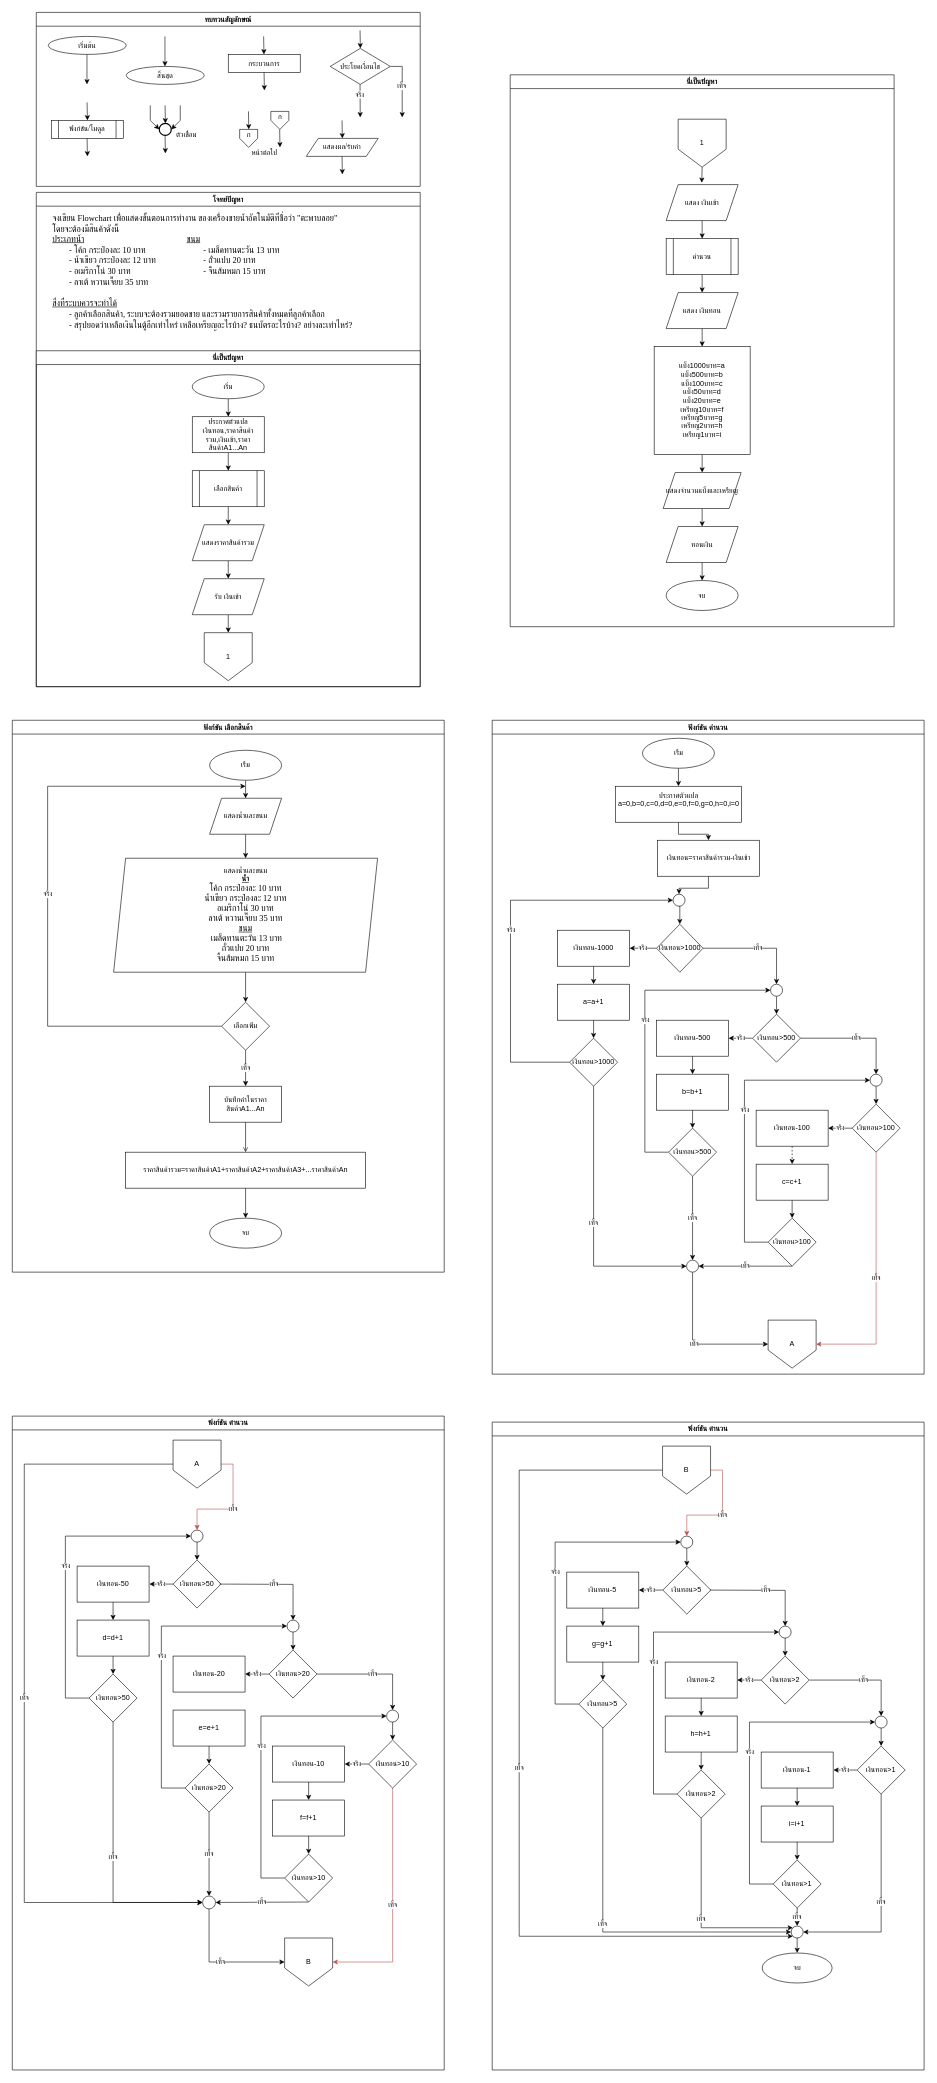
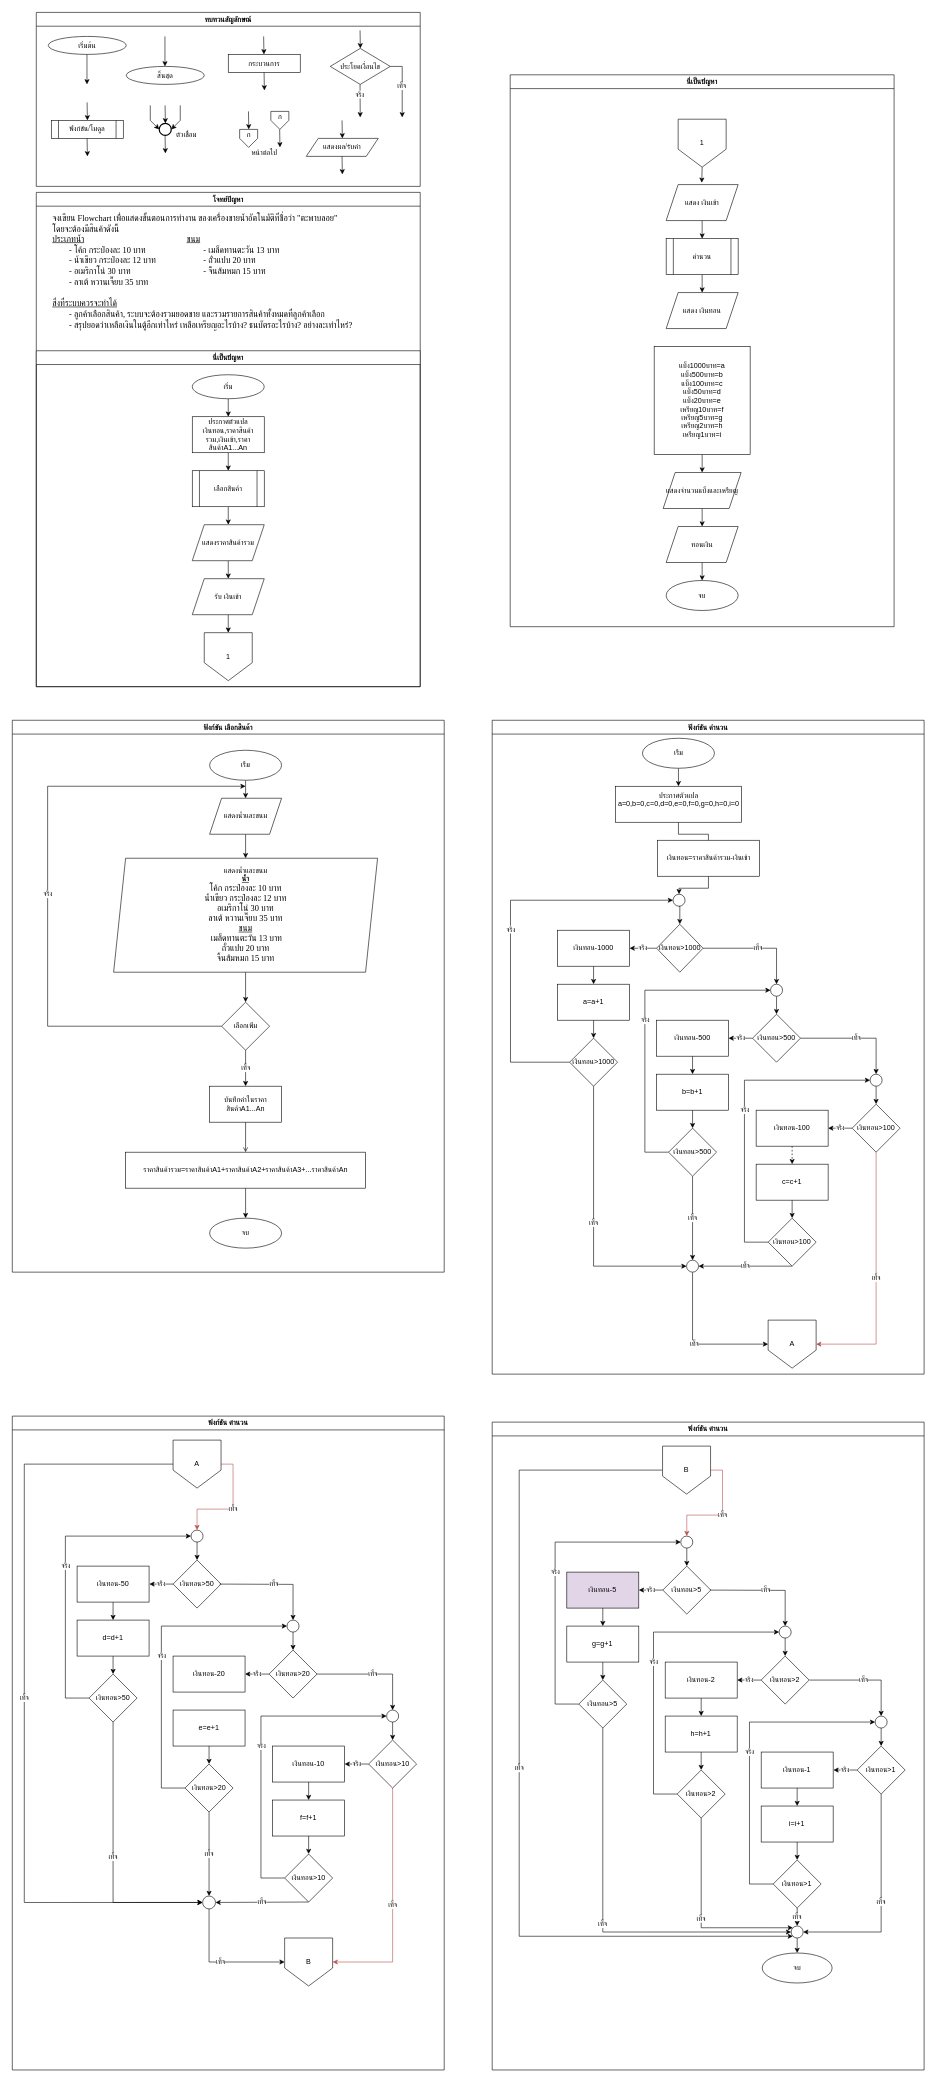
(702, 341) -> none
(707, 834) -> (709, 834)
(603, 1590) -> (603, 1590)
